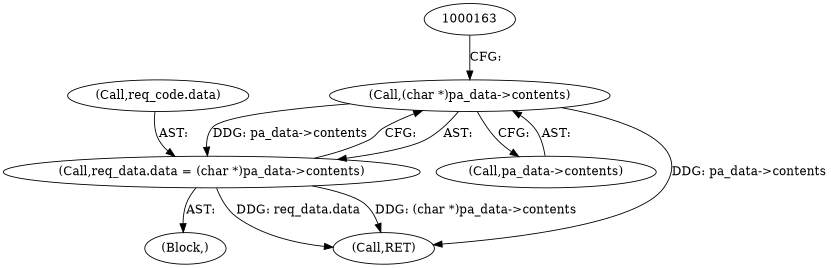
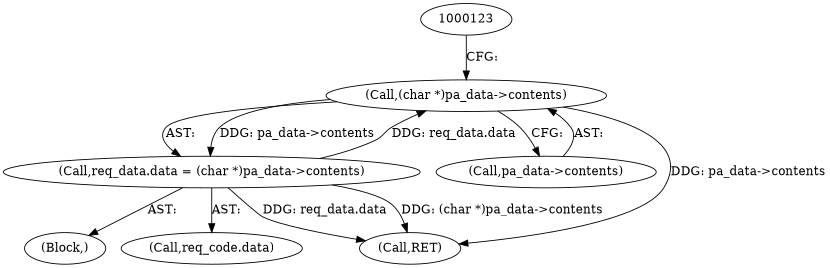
(470, 19) -> (466, 19)
(156, 133) -> (212, 206)
(403, 134) -> (454, 134)
